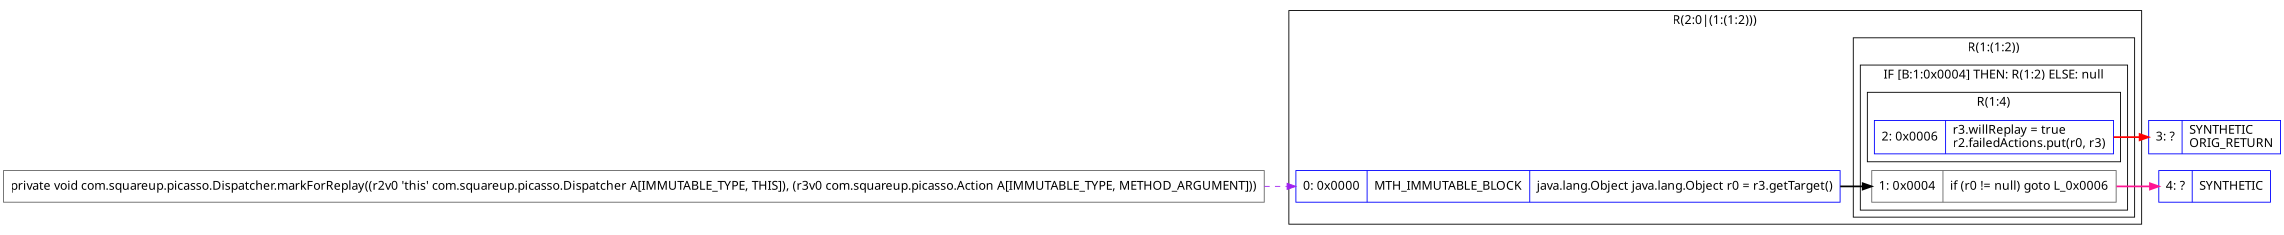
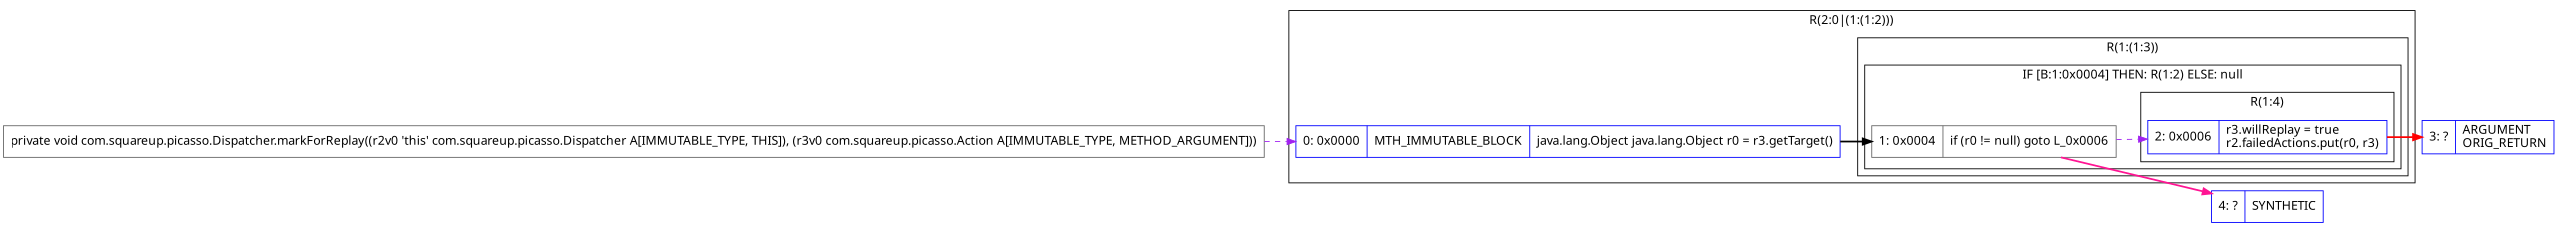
(1994, 48) -> (2133, 48)
(2221, 130) -> (2497, 130)
none -> (2127, 139)
